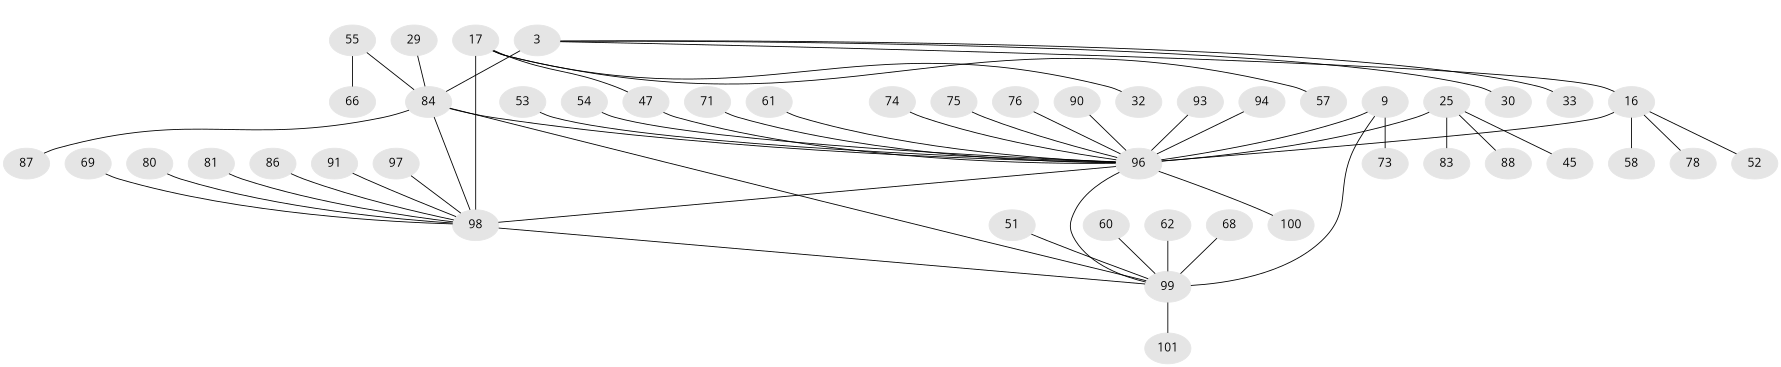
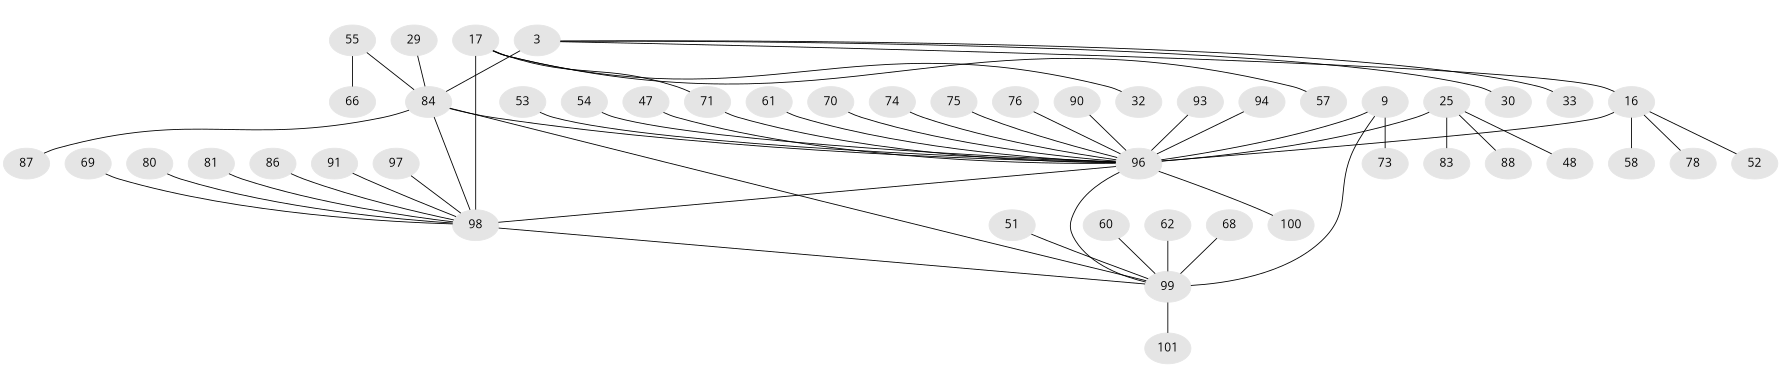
(575, 74) -> (592, 71)
none -> (831, 102)
(1570, 164) -> (1570, 164)
